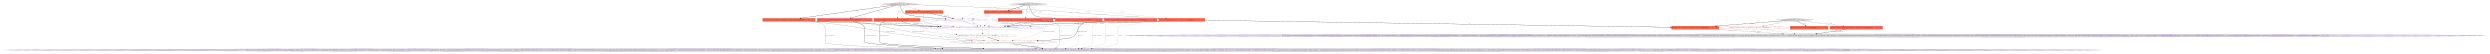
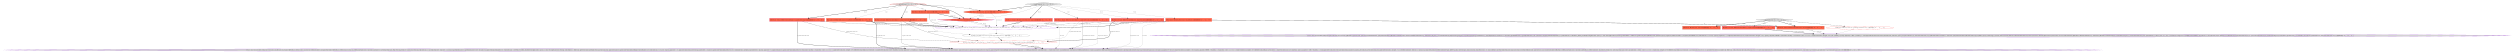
(1029, 10) -> (950, 7)
(1003, 12) -> (988, 12)
(959, 20) -> (966, 20)
